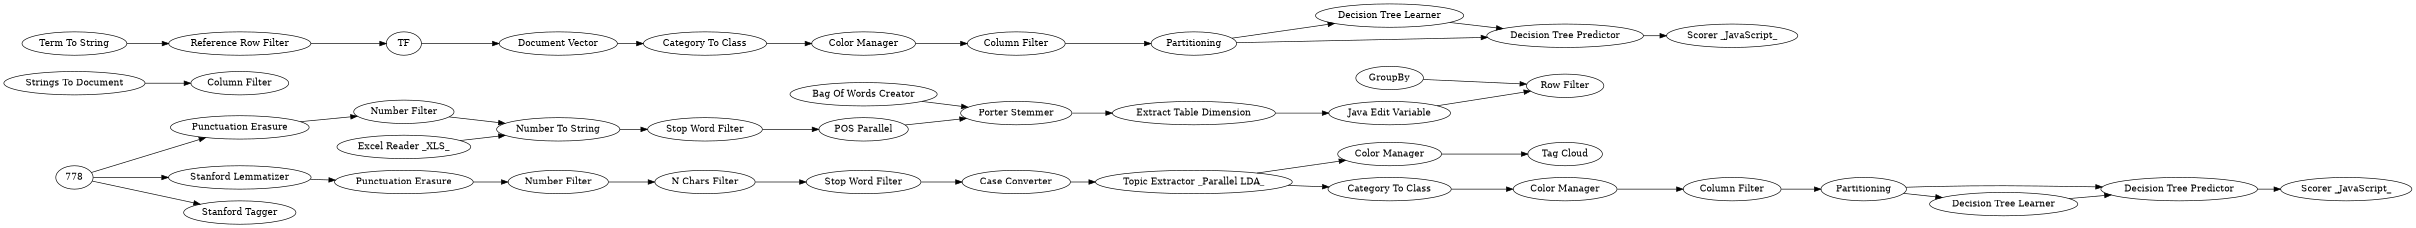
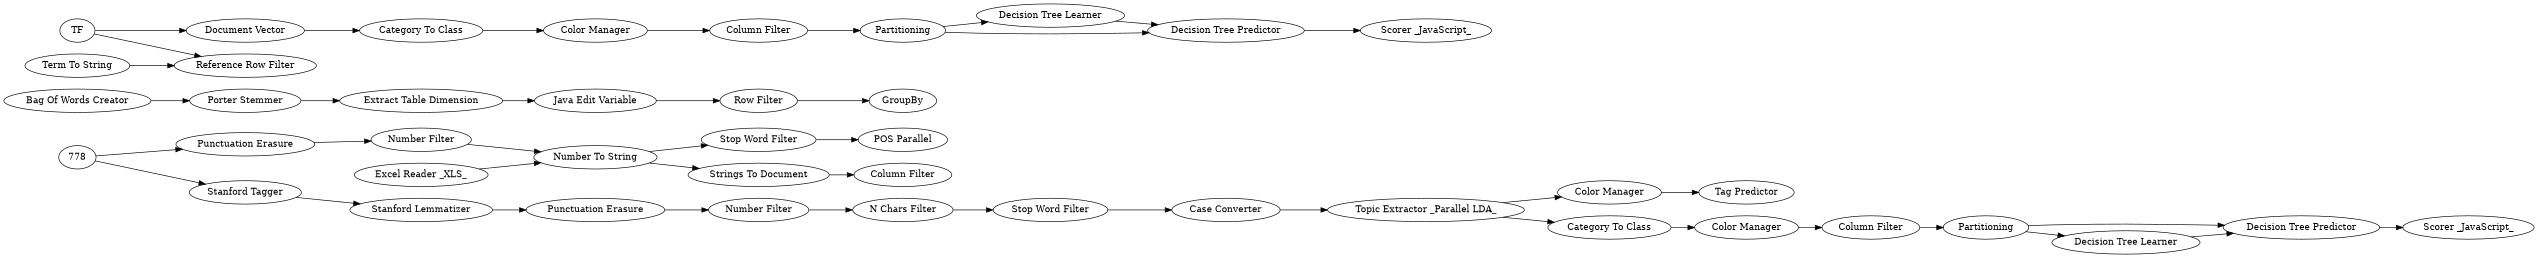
(345, 44) -> (144, 45)
(1472, 82) -> (830, 101)
(932, 122) -> none
(1565, 154) -> (1746, 192)
none -> (671, 165)
(127, 177) -> (325, 200)
